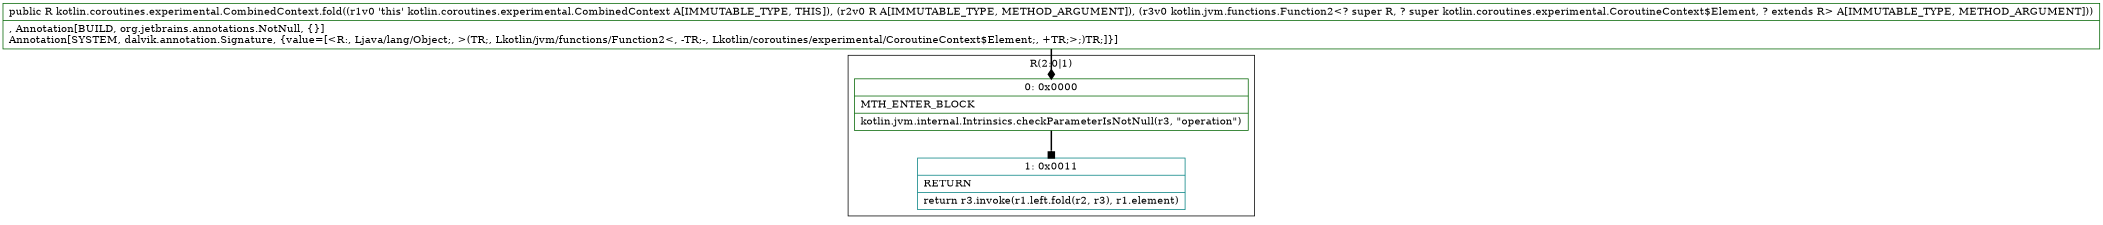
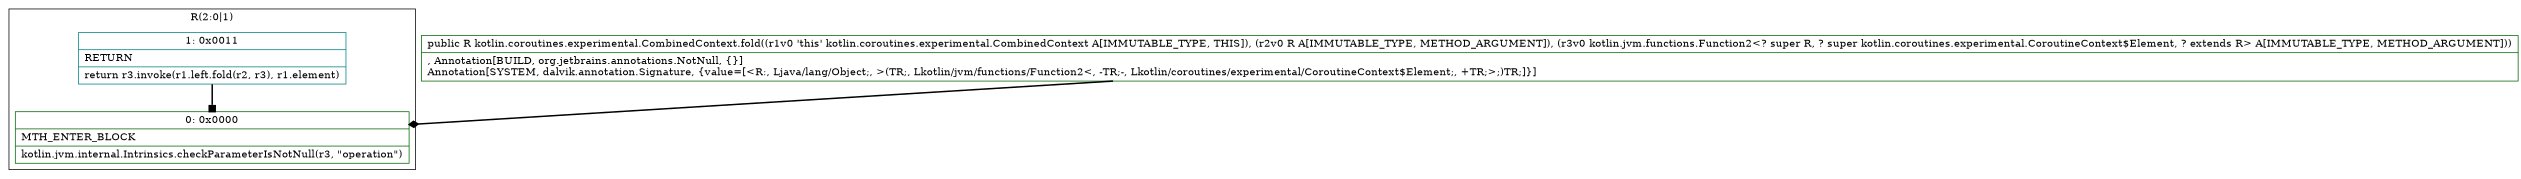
(1051, 140) -> (212, 94)
